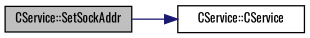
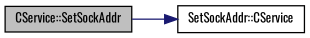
(241, 19) -> (241, 19)
